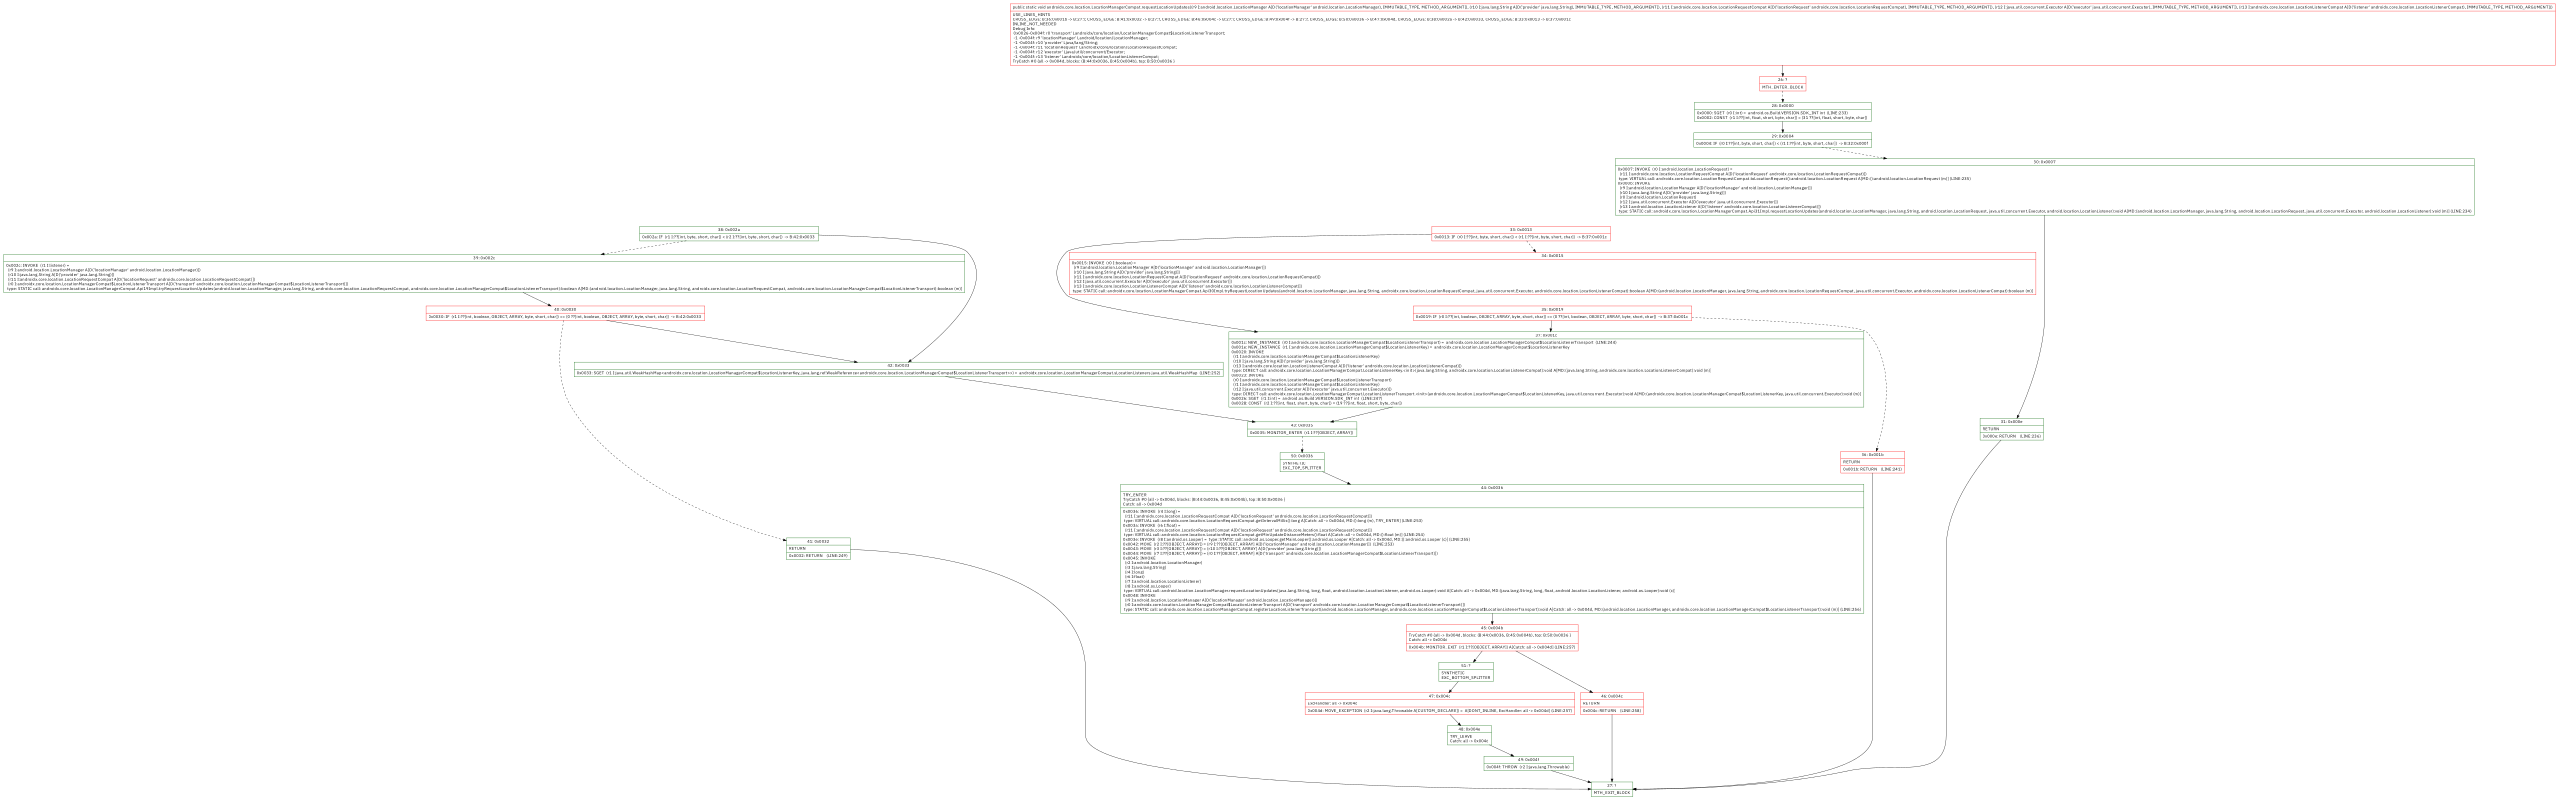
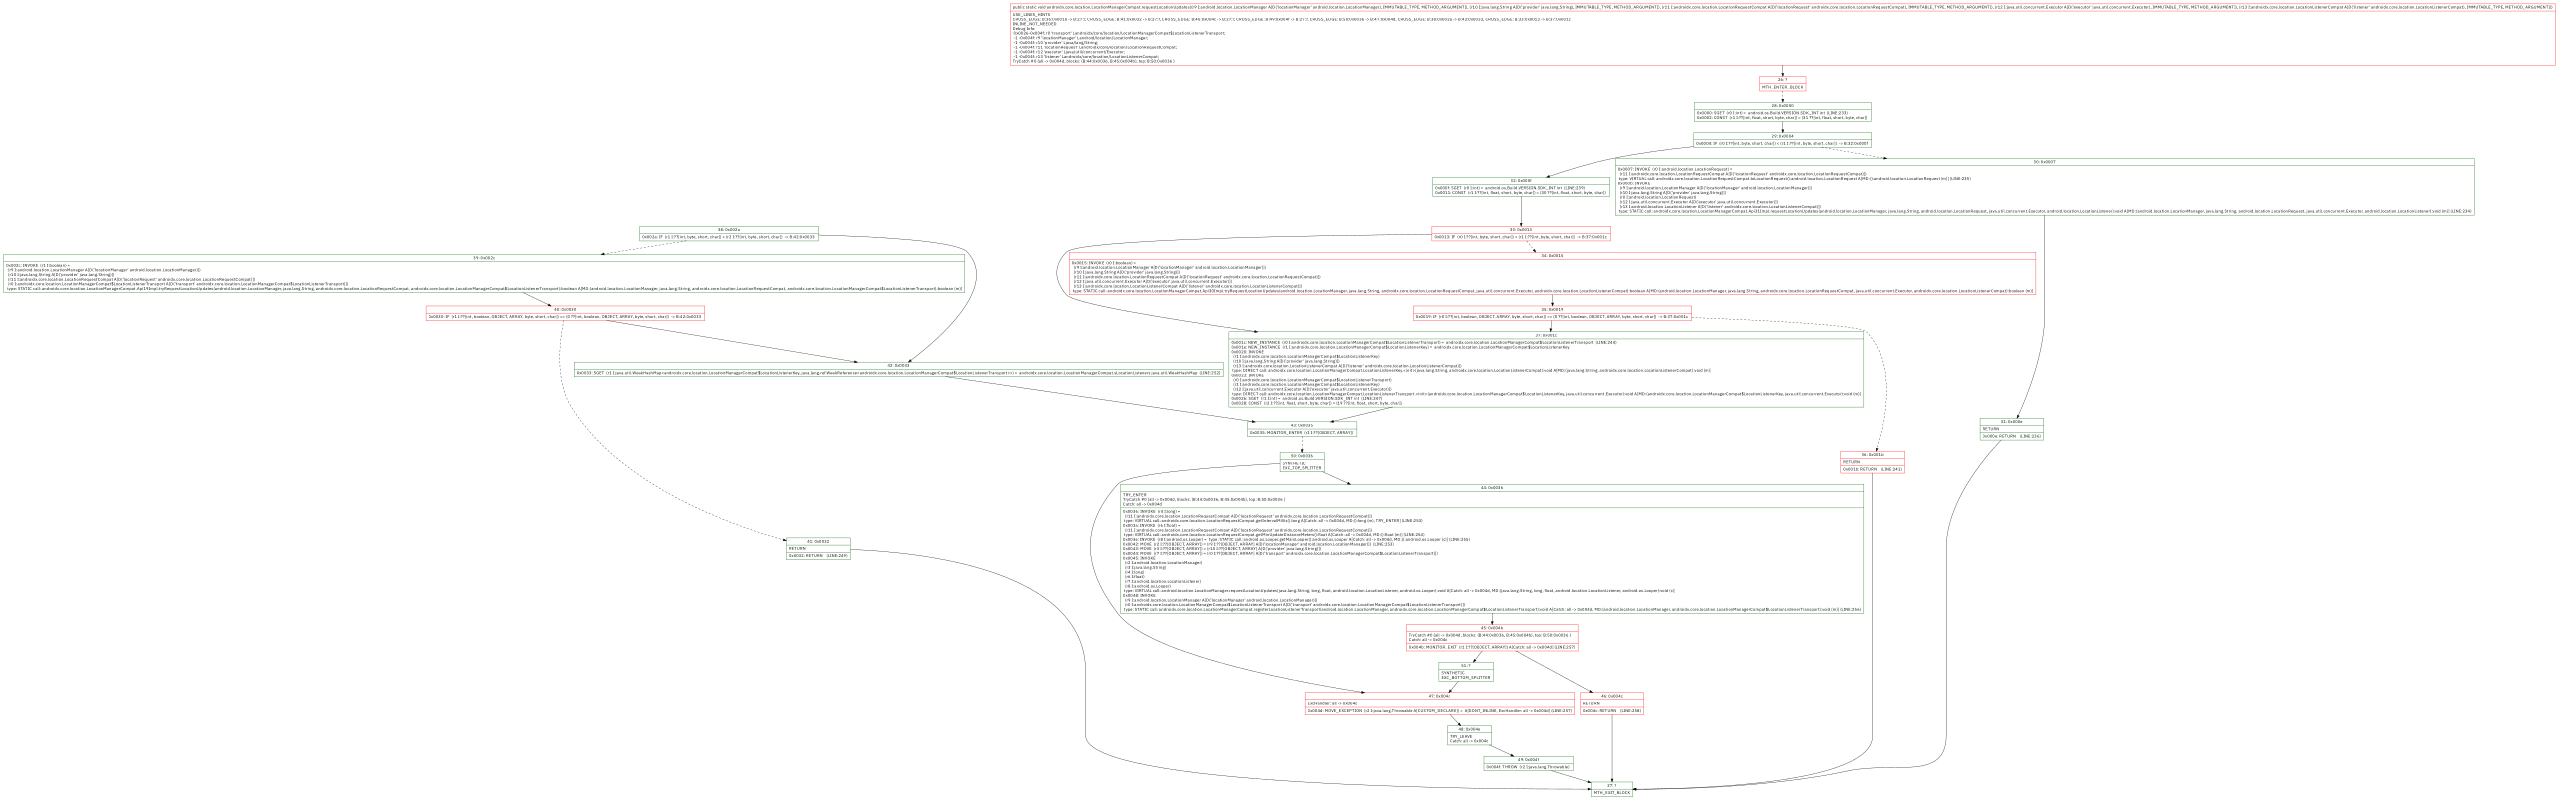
none -> (1521, 187)
(38, 265) -> (39, 265)
none -> (1553, 299)
none -> (1105, 593)
